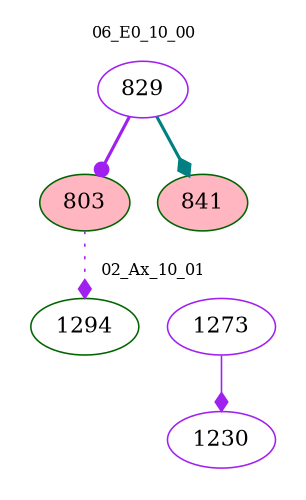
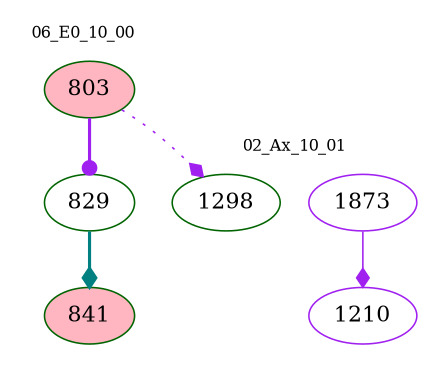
(143, 90) -> (90, 203)
(117, 140) -> (90, 140)
(85, 327) -> (226, 203)
(221, 327) -> (363, 203)
(221, 440) -> (363, 316)
